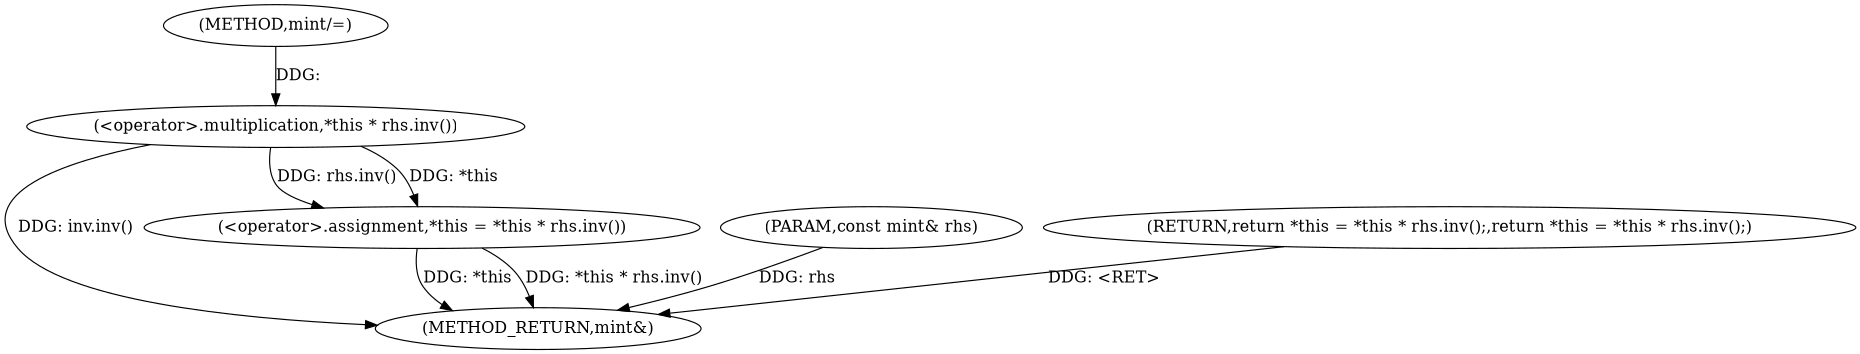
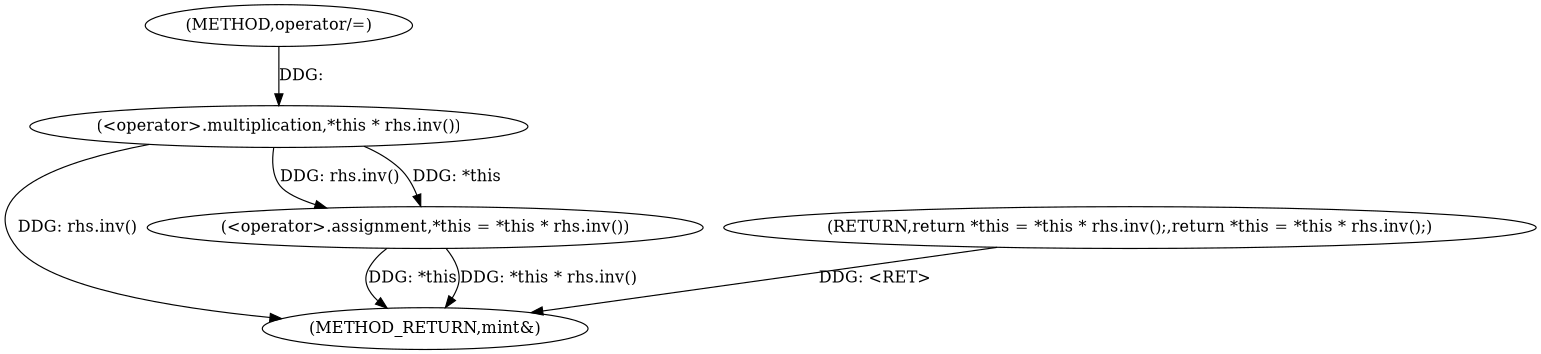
(276, 26) -> (279, 26)
(76, 228) -> (77, 228)
(871, 228) -> none
